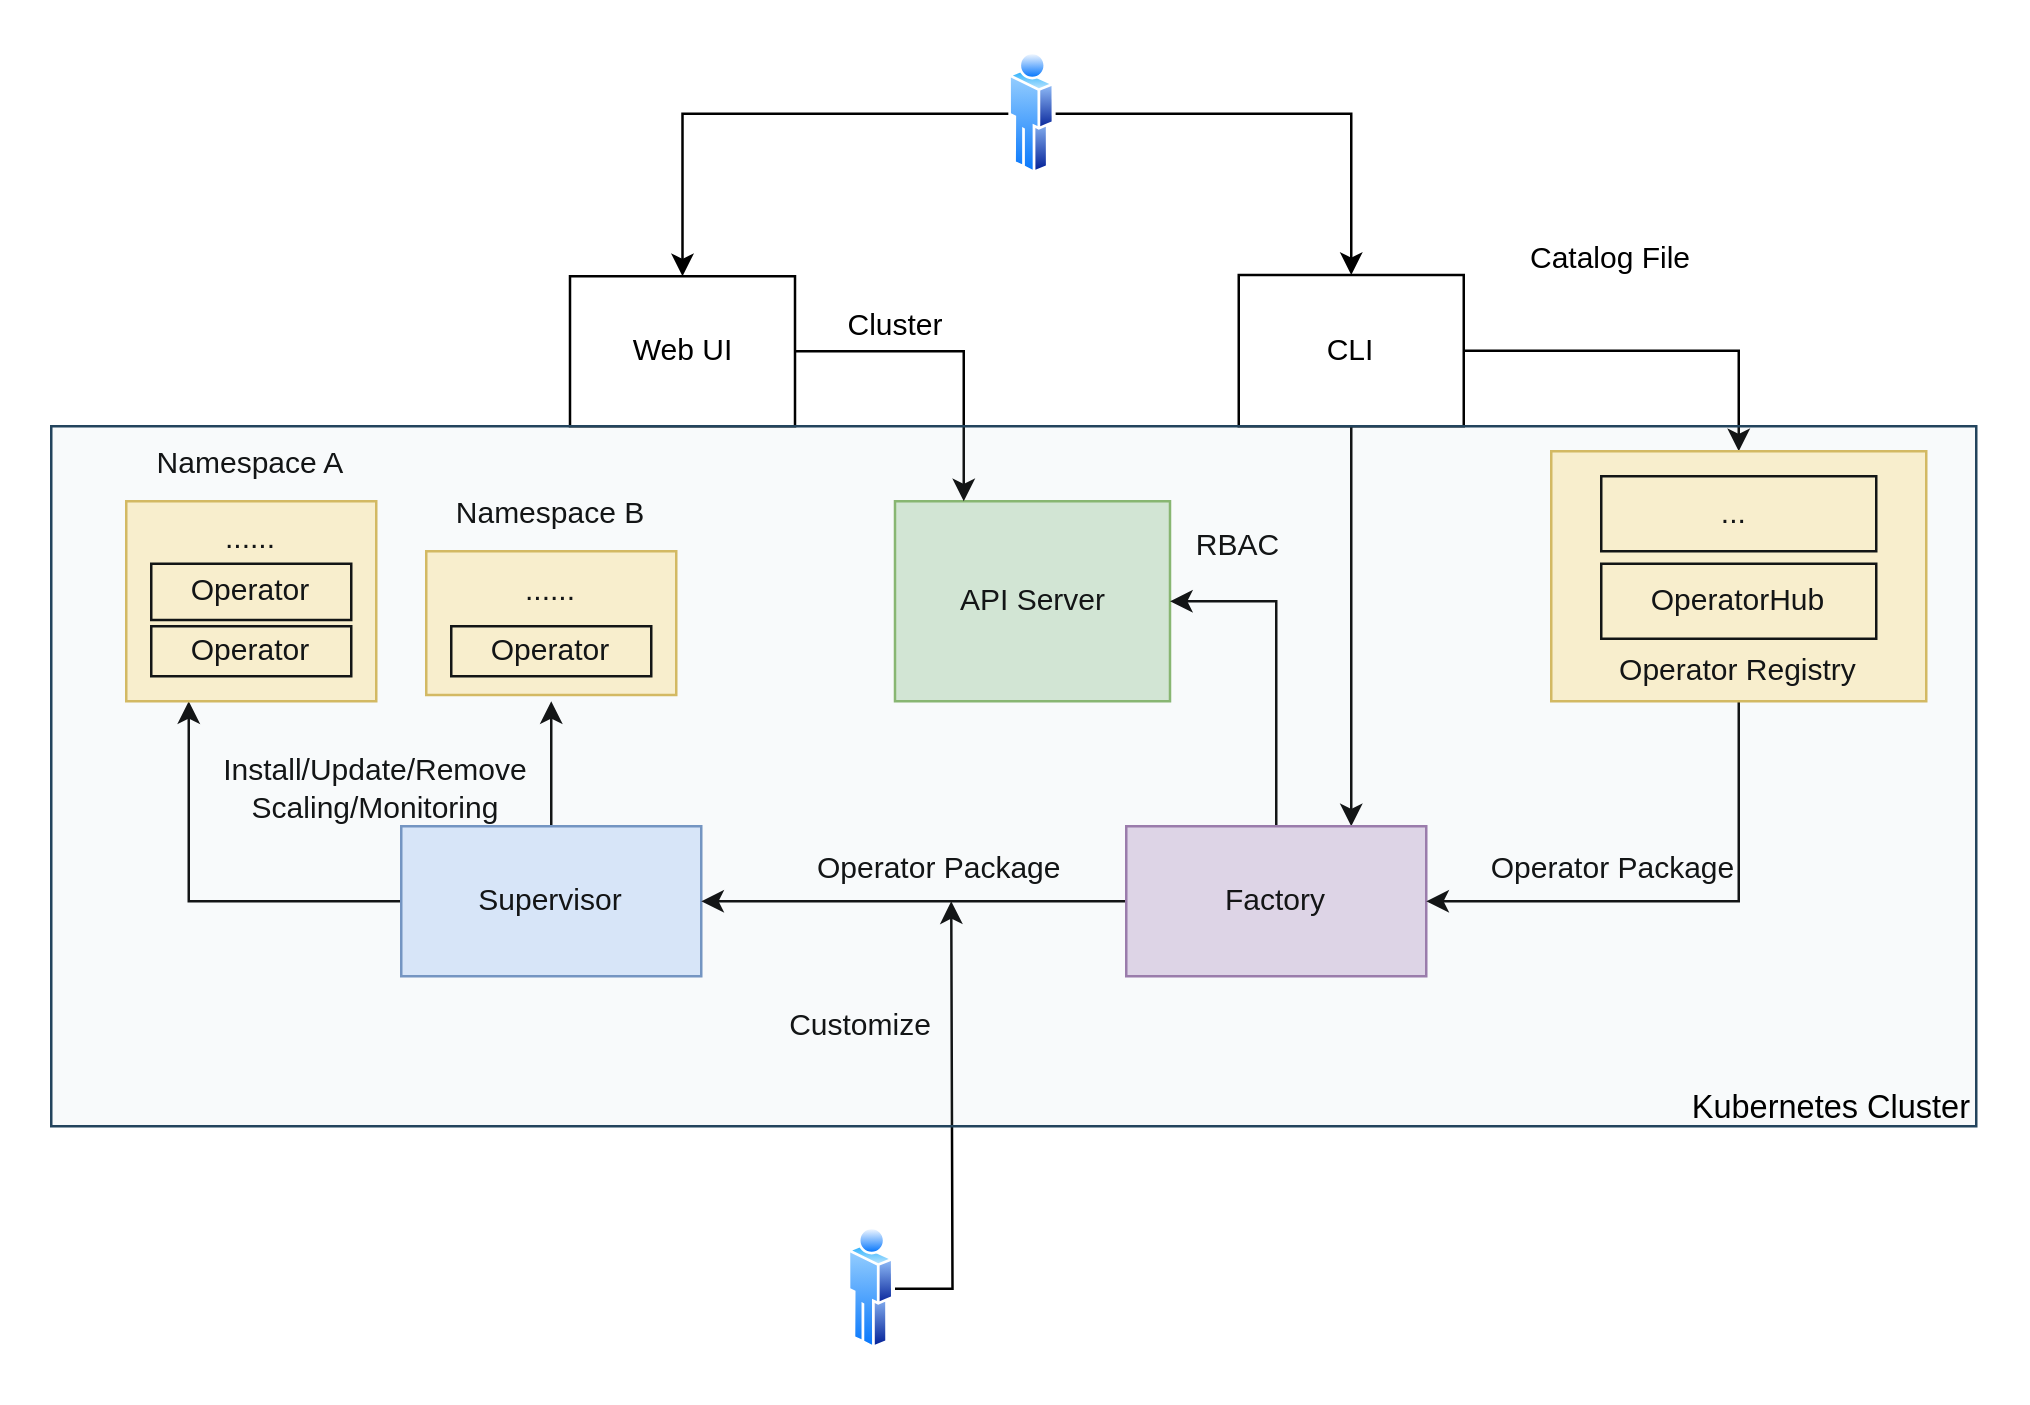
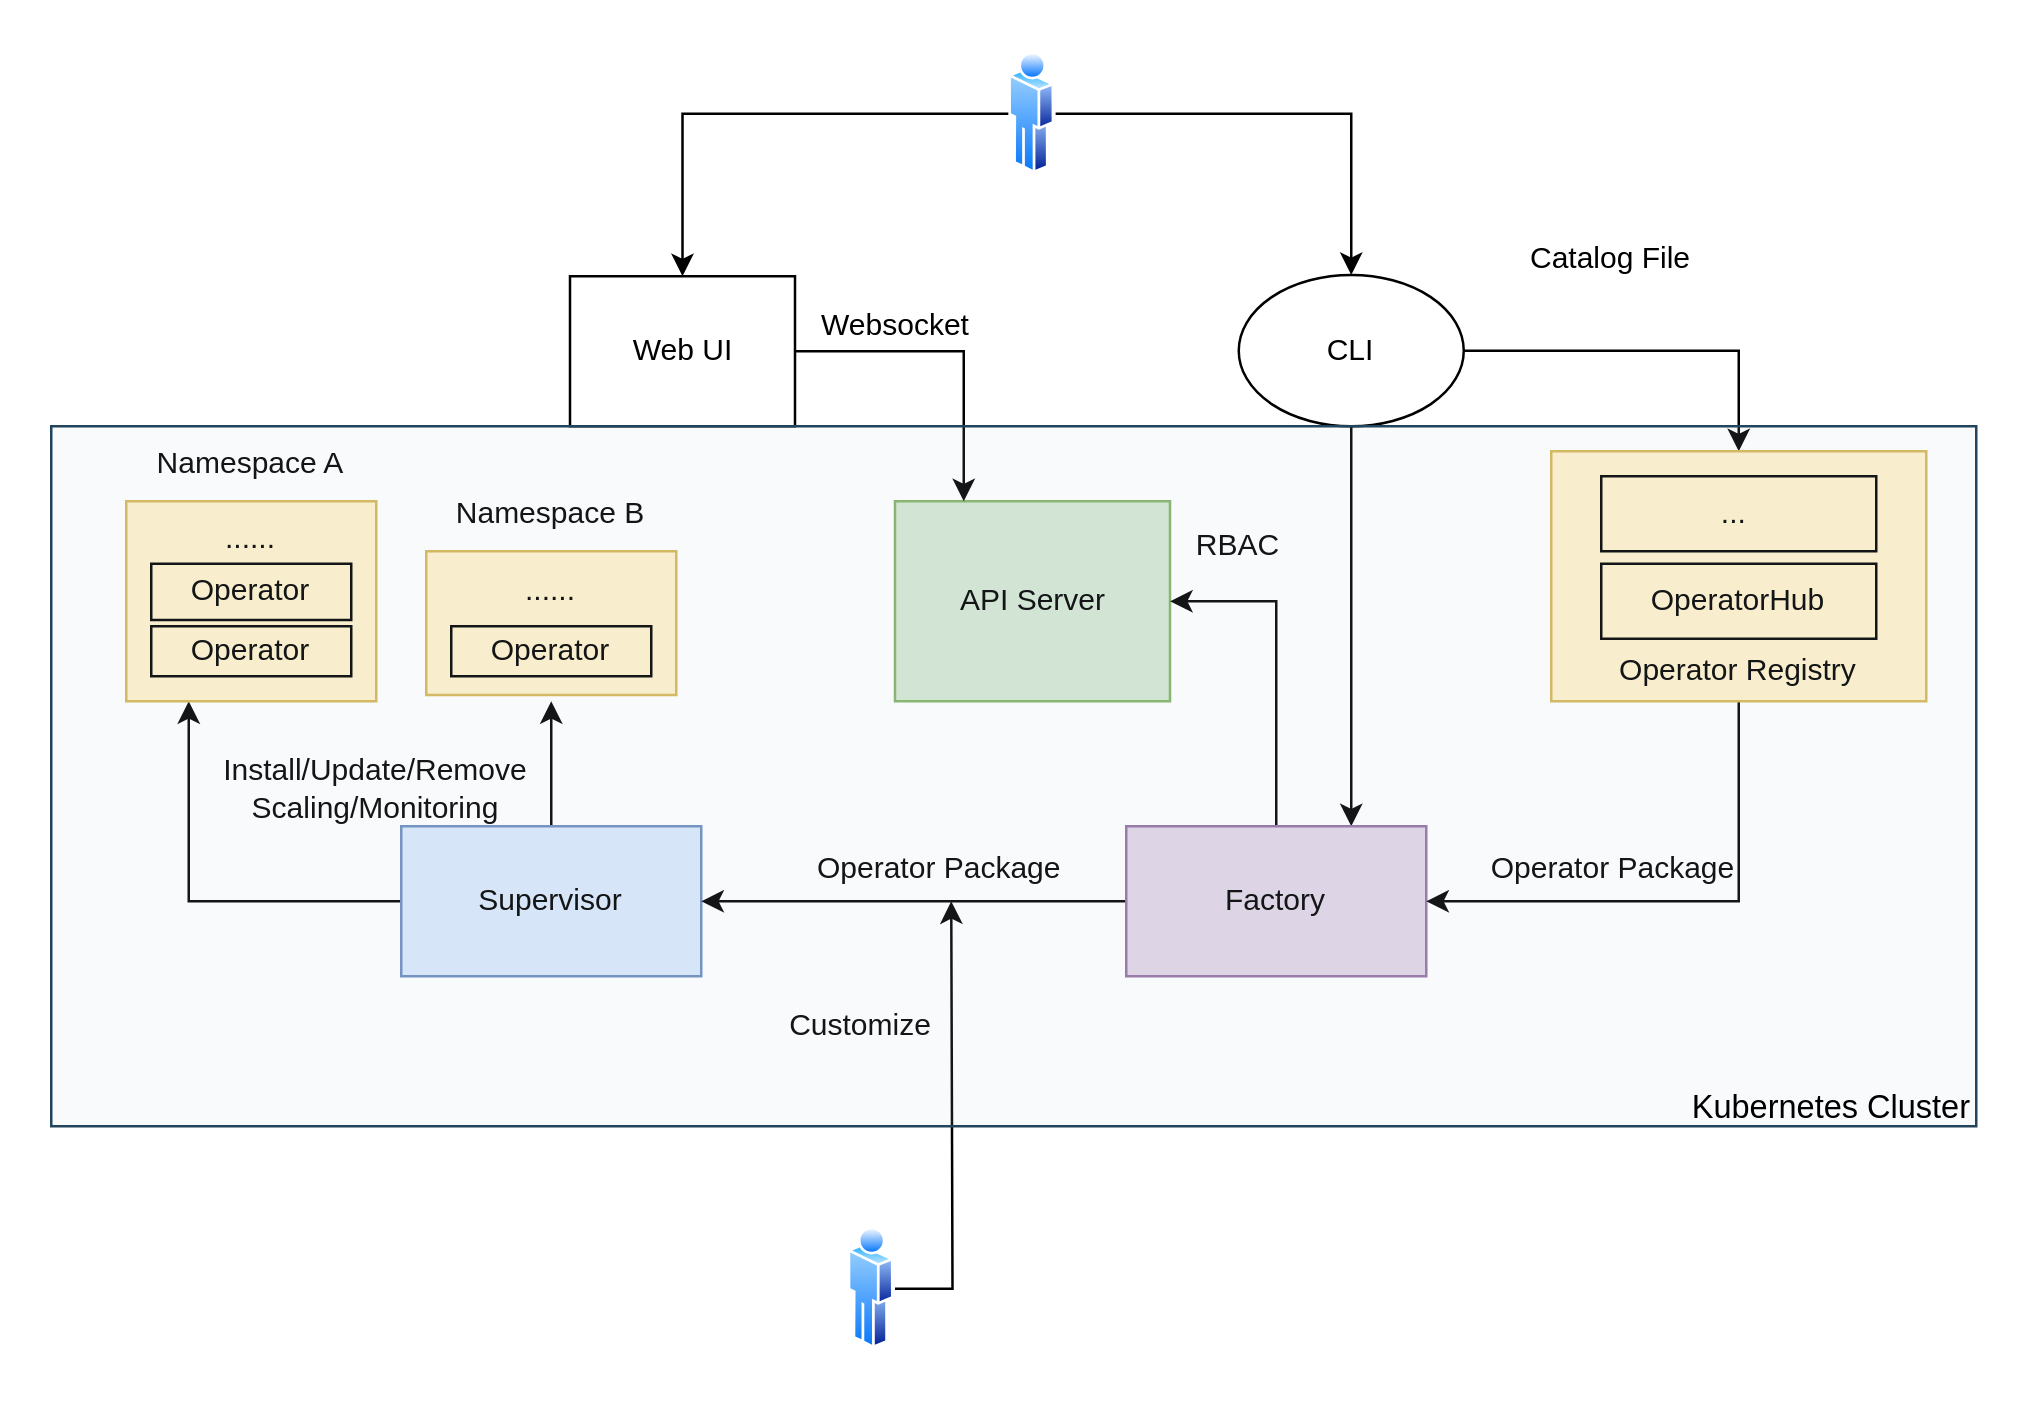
(896, 326) -> (896, 326)
(1351, 351) -> (1351, 351)
